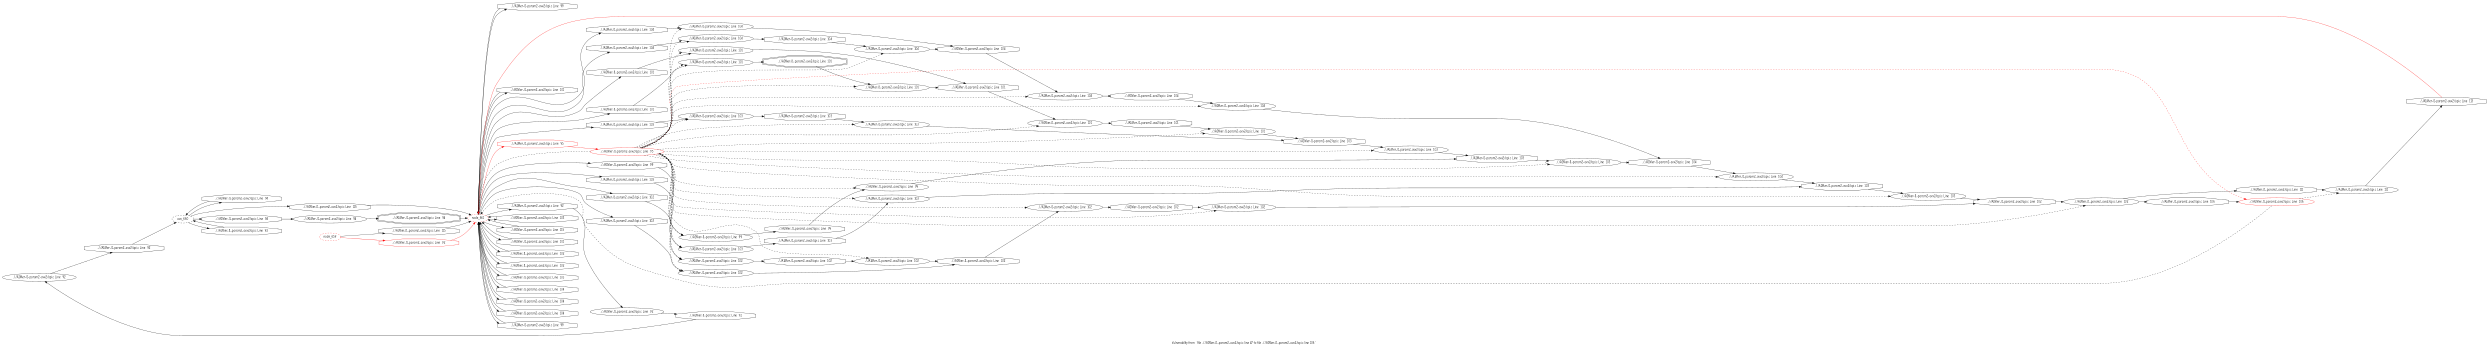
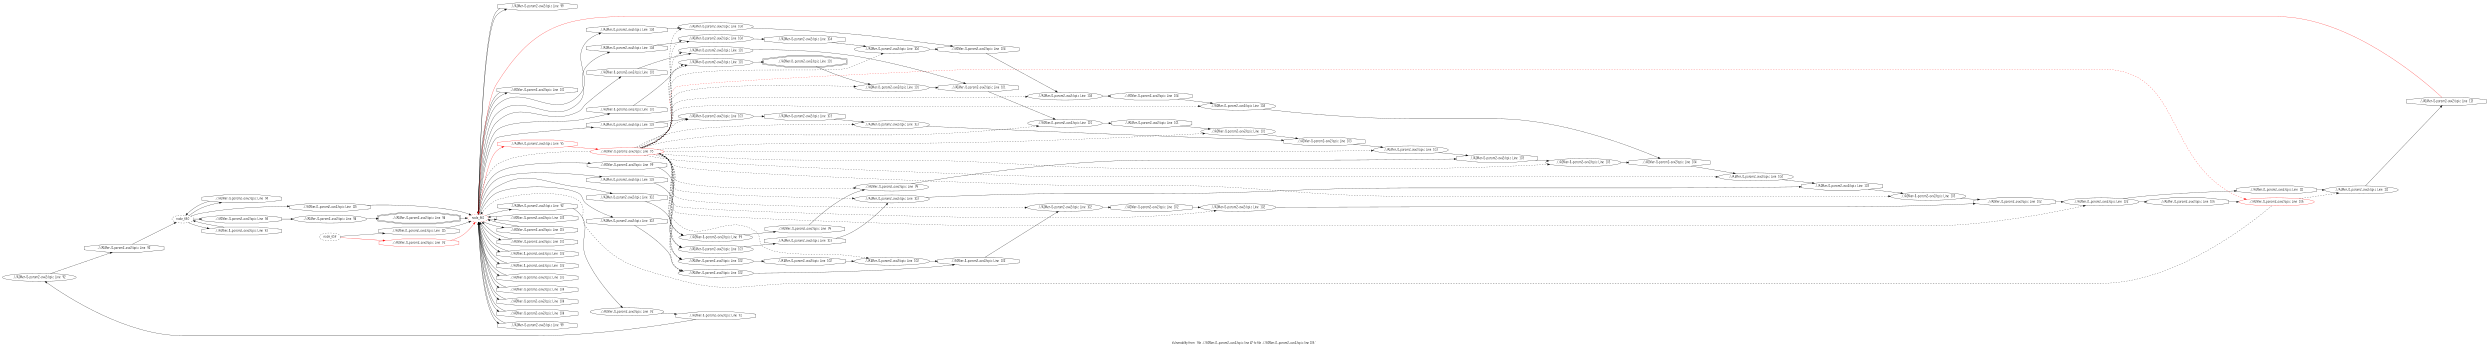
(183, 219) -> (183, 219)
(330, 237) -> (330, 237)
